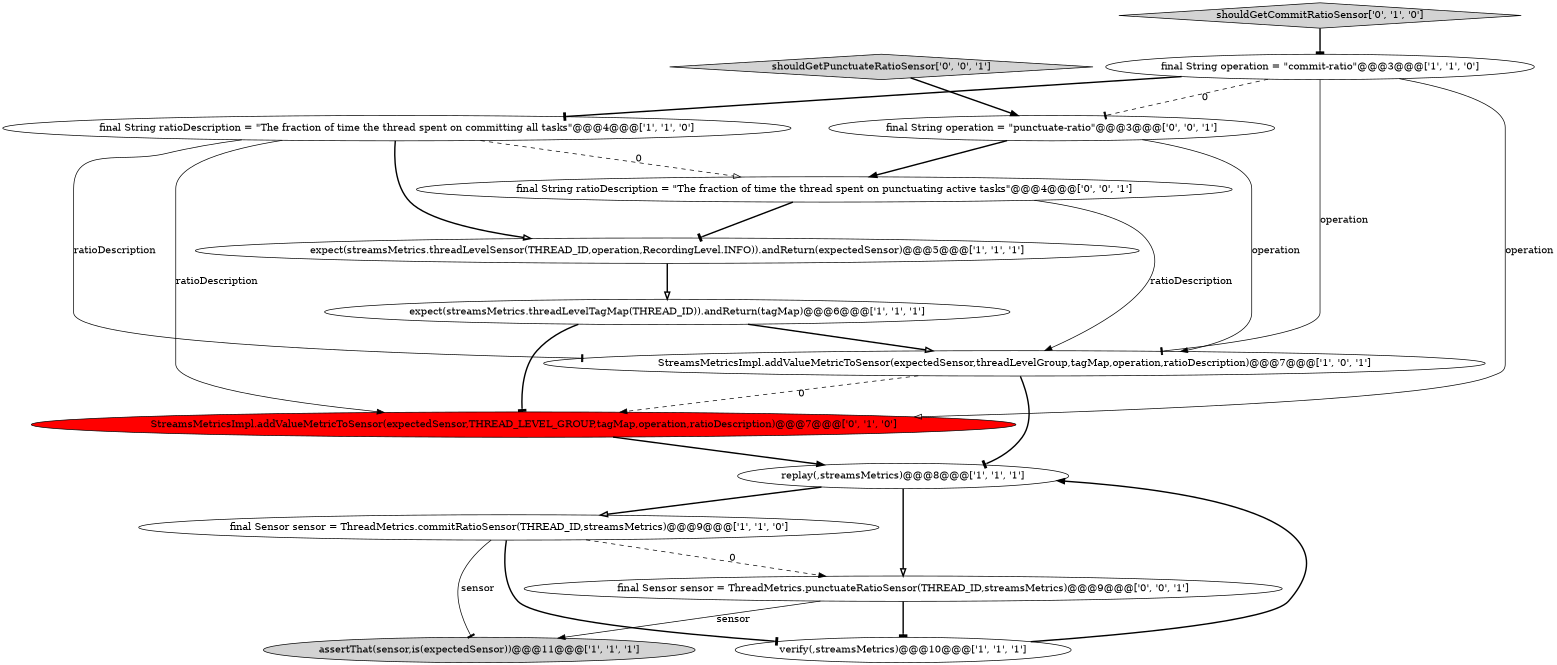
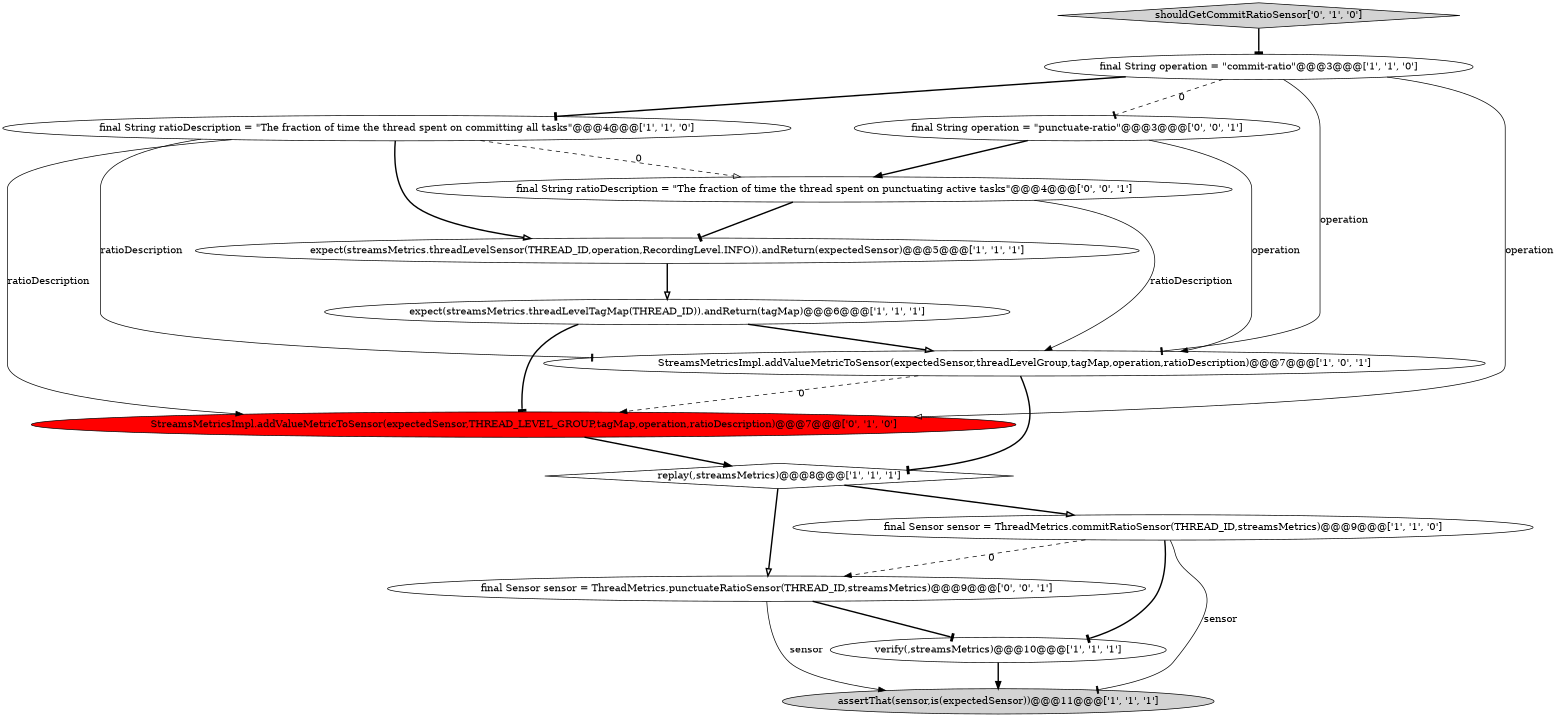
(881, 67) -> none
(903, 476) -> (779, 476)
(1301, 580) -> (998, 672)
